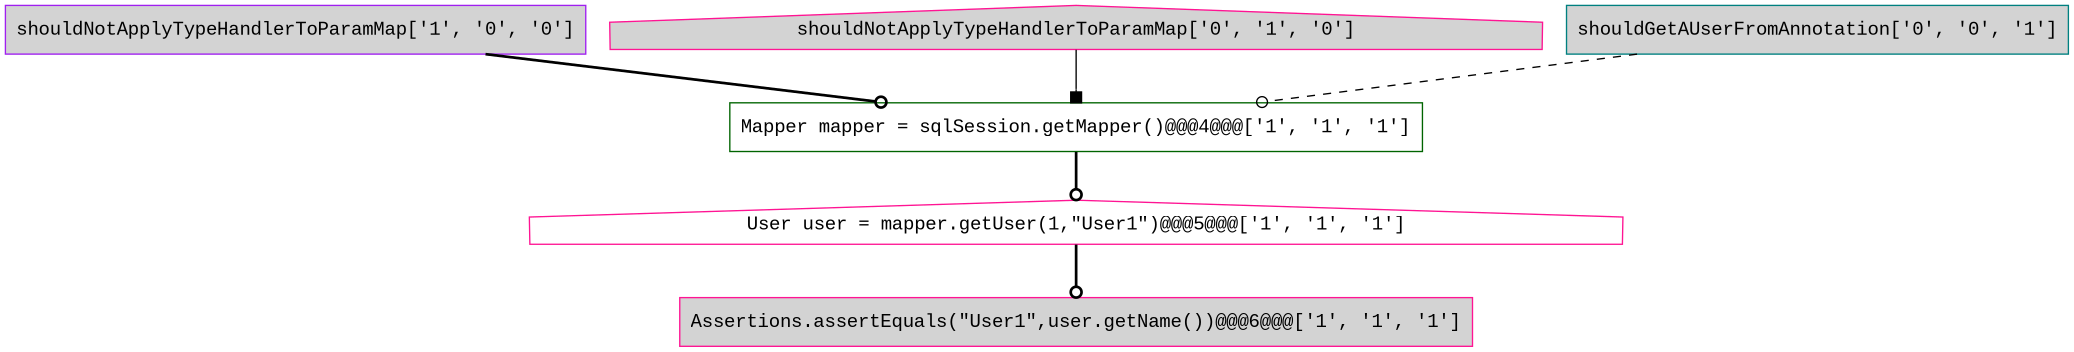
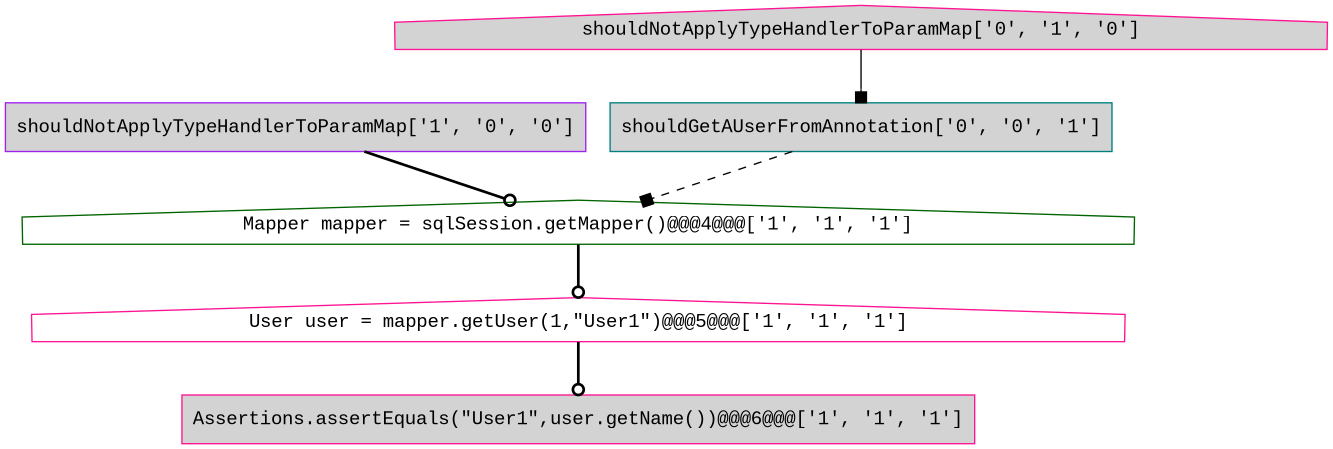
(1076, 69) -> (861, 69)
(1452, 78) -> (723, 175)
(1076, 127) -> (578, 225)
